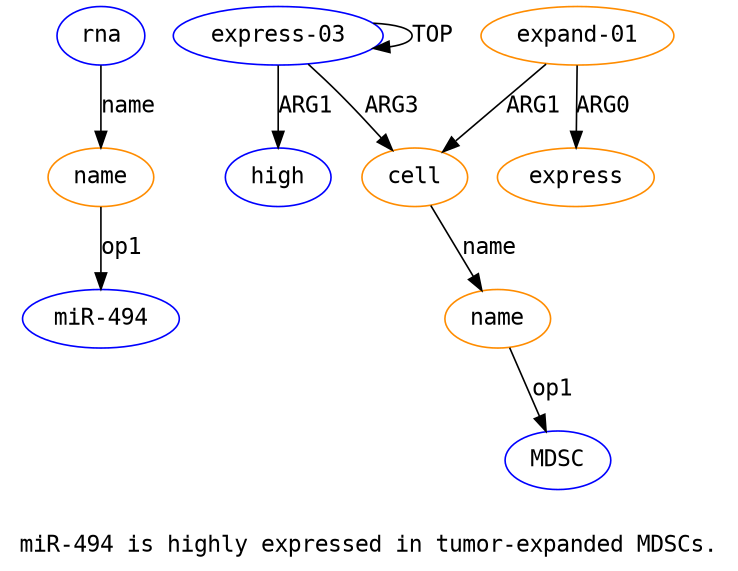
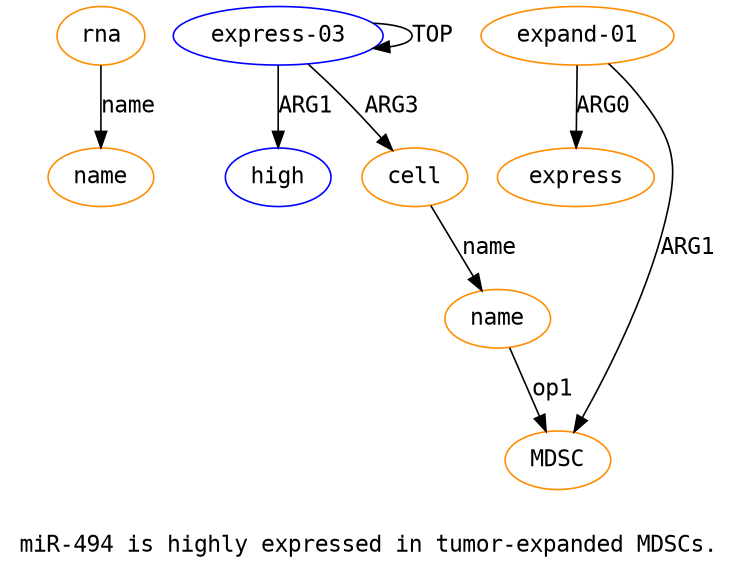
(101, 36) -> (101, 36)
(501, 102) -> (661, 238)
(101, 319) -> none
(558, 460) -> (558, 460)
